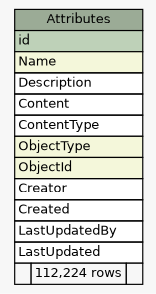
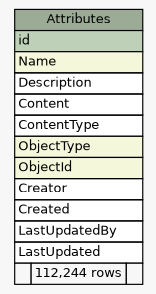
(79, 273) -> (79, 273)
